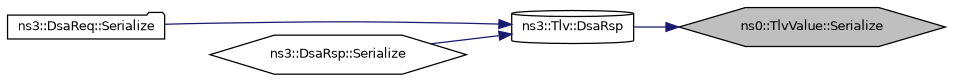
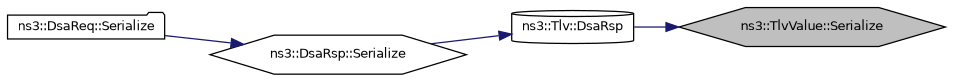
(332, 22) -> (198, 39)
(812, 27) -> (812, 27)
